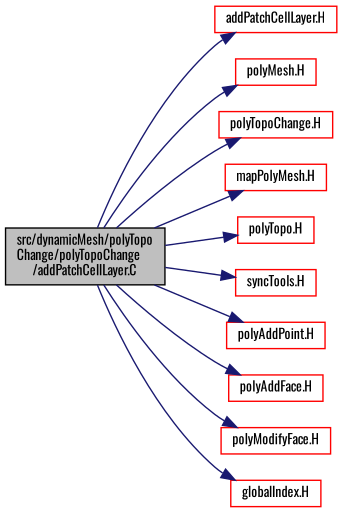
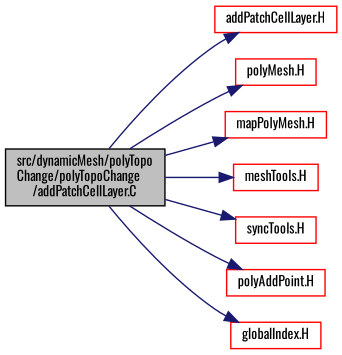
(276, 125) -> none
(276, 230) -> (276, 177)
(276, 388) -> none
(276, 441) -> none
